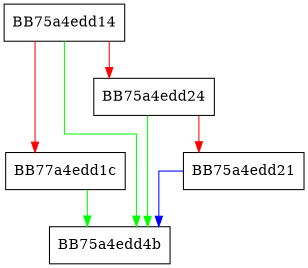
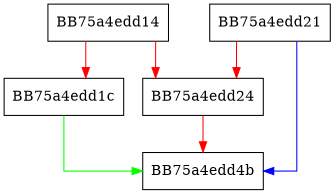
(199, 129) -> (237, 54)
(95, 134) -> none
(148, 166) -> (203, 129)
(65, 171) -> (64, 97)
